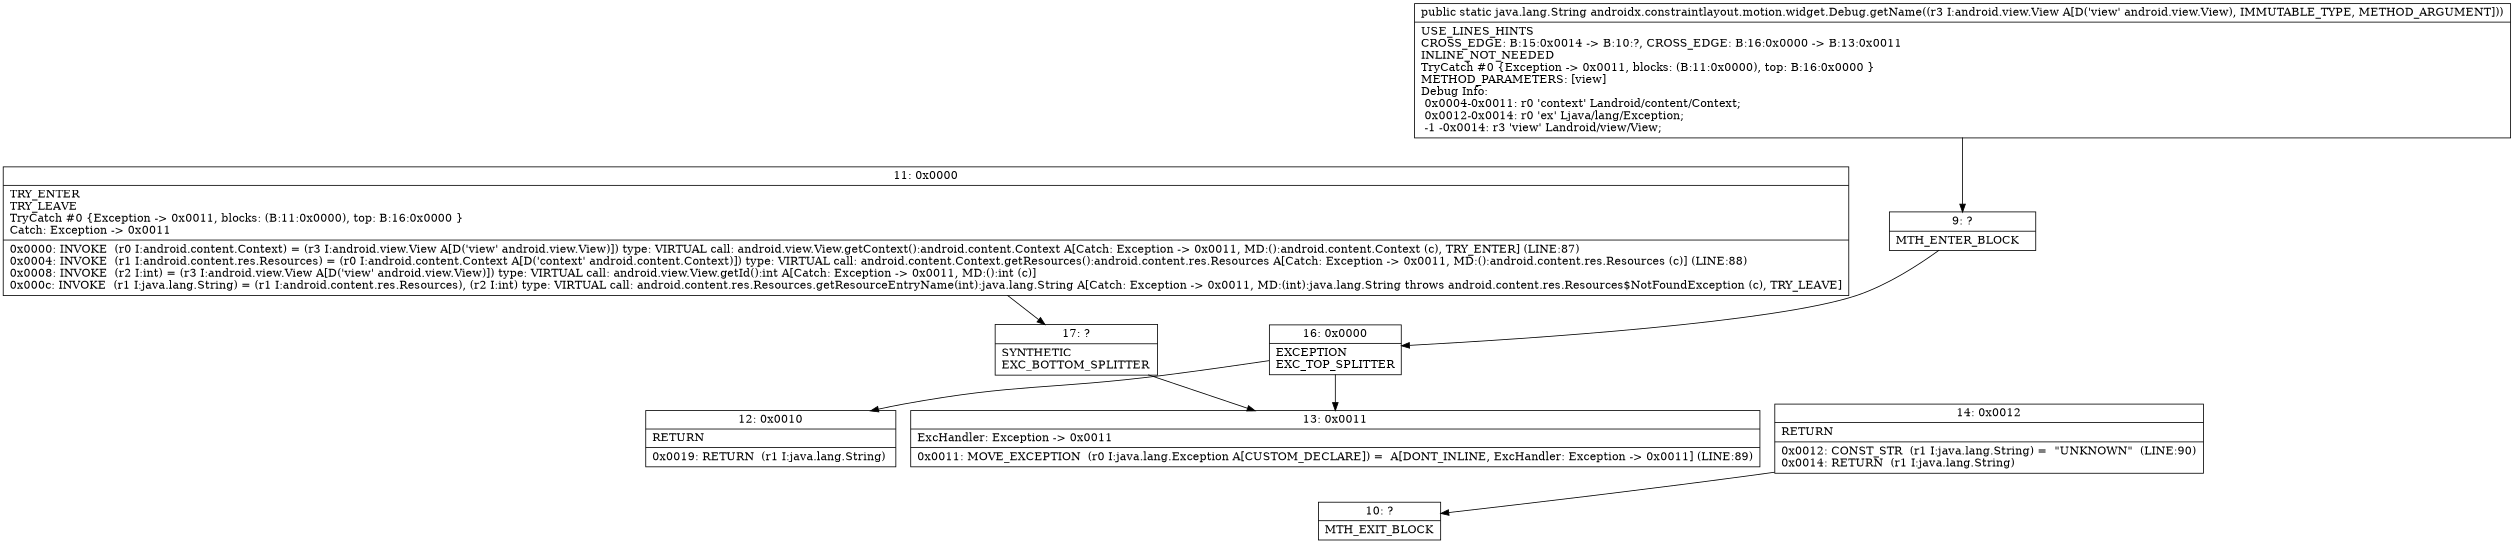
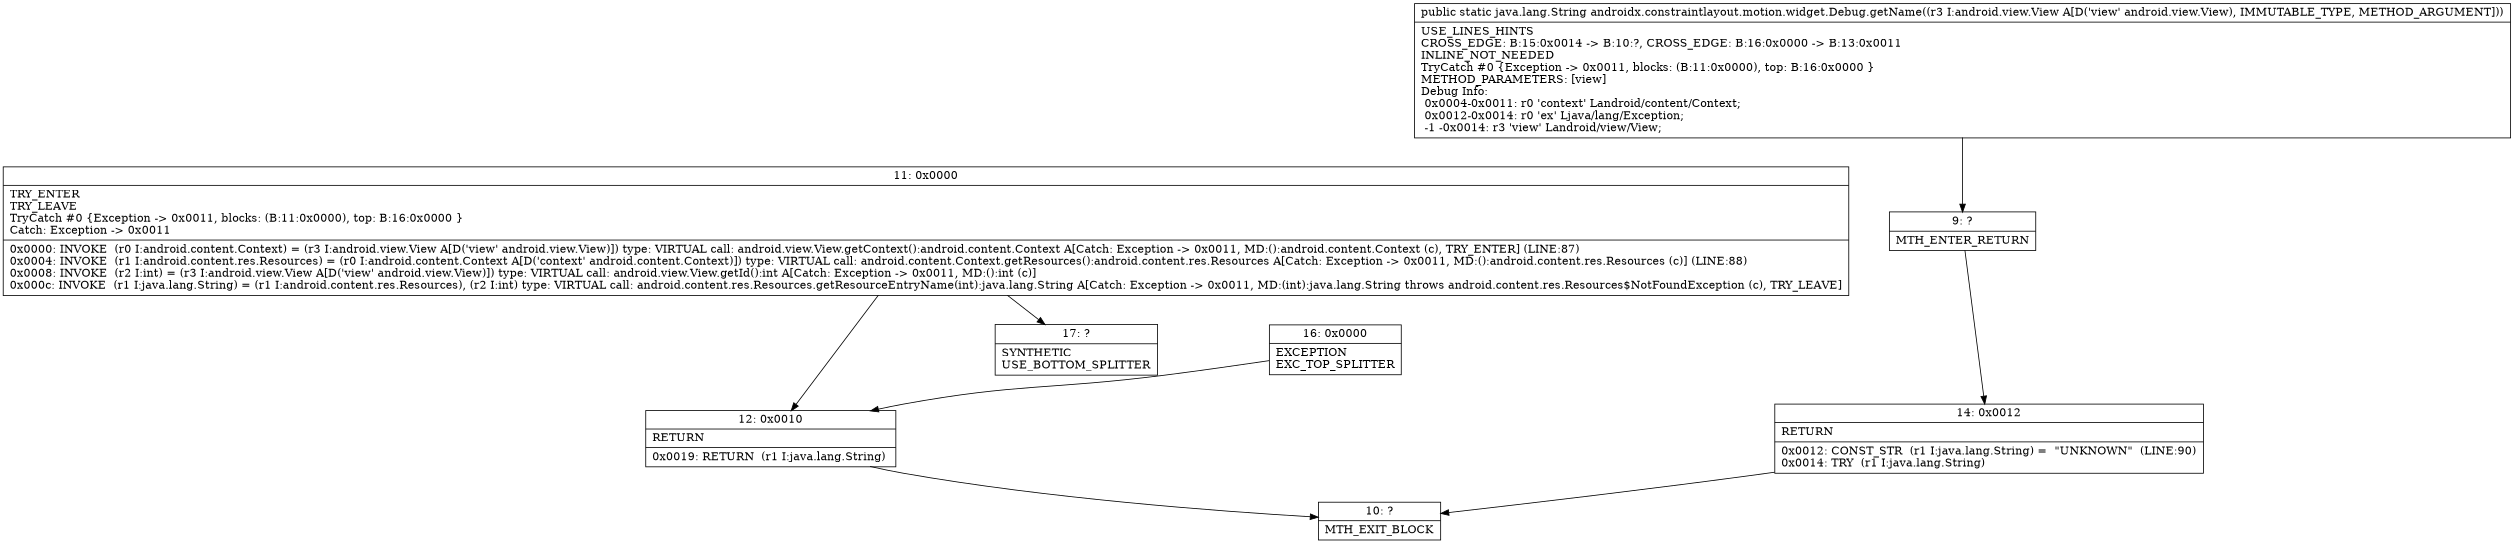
(1958, 240) -> (1963, 240)
(1681, 325) -> (1974, 323)
none -> (837, 350)
(1076, 365) -> (1076, 365)
(1335, 439) -> none
(1900, 463) -> (1885, 463)
none -> (1089, 499)
